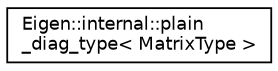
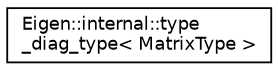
(139, 35) -> (139, 35)
